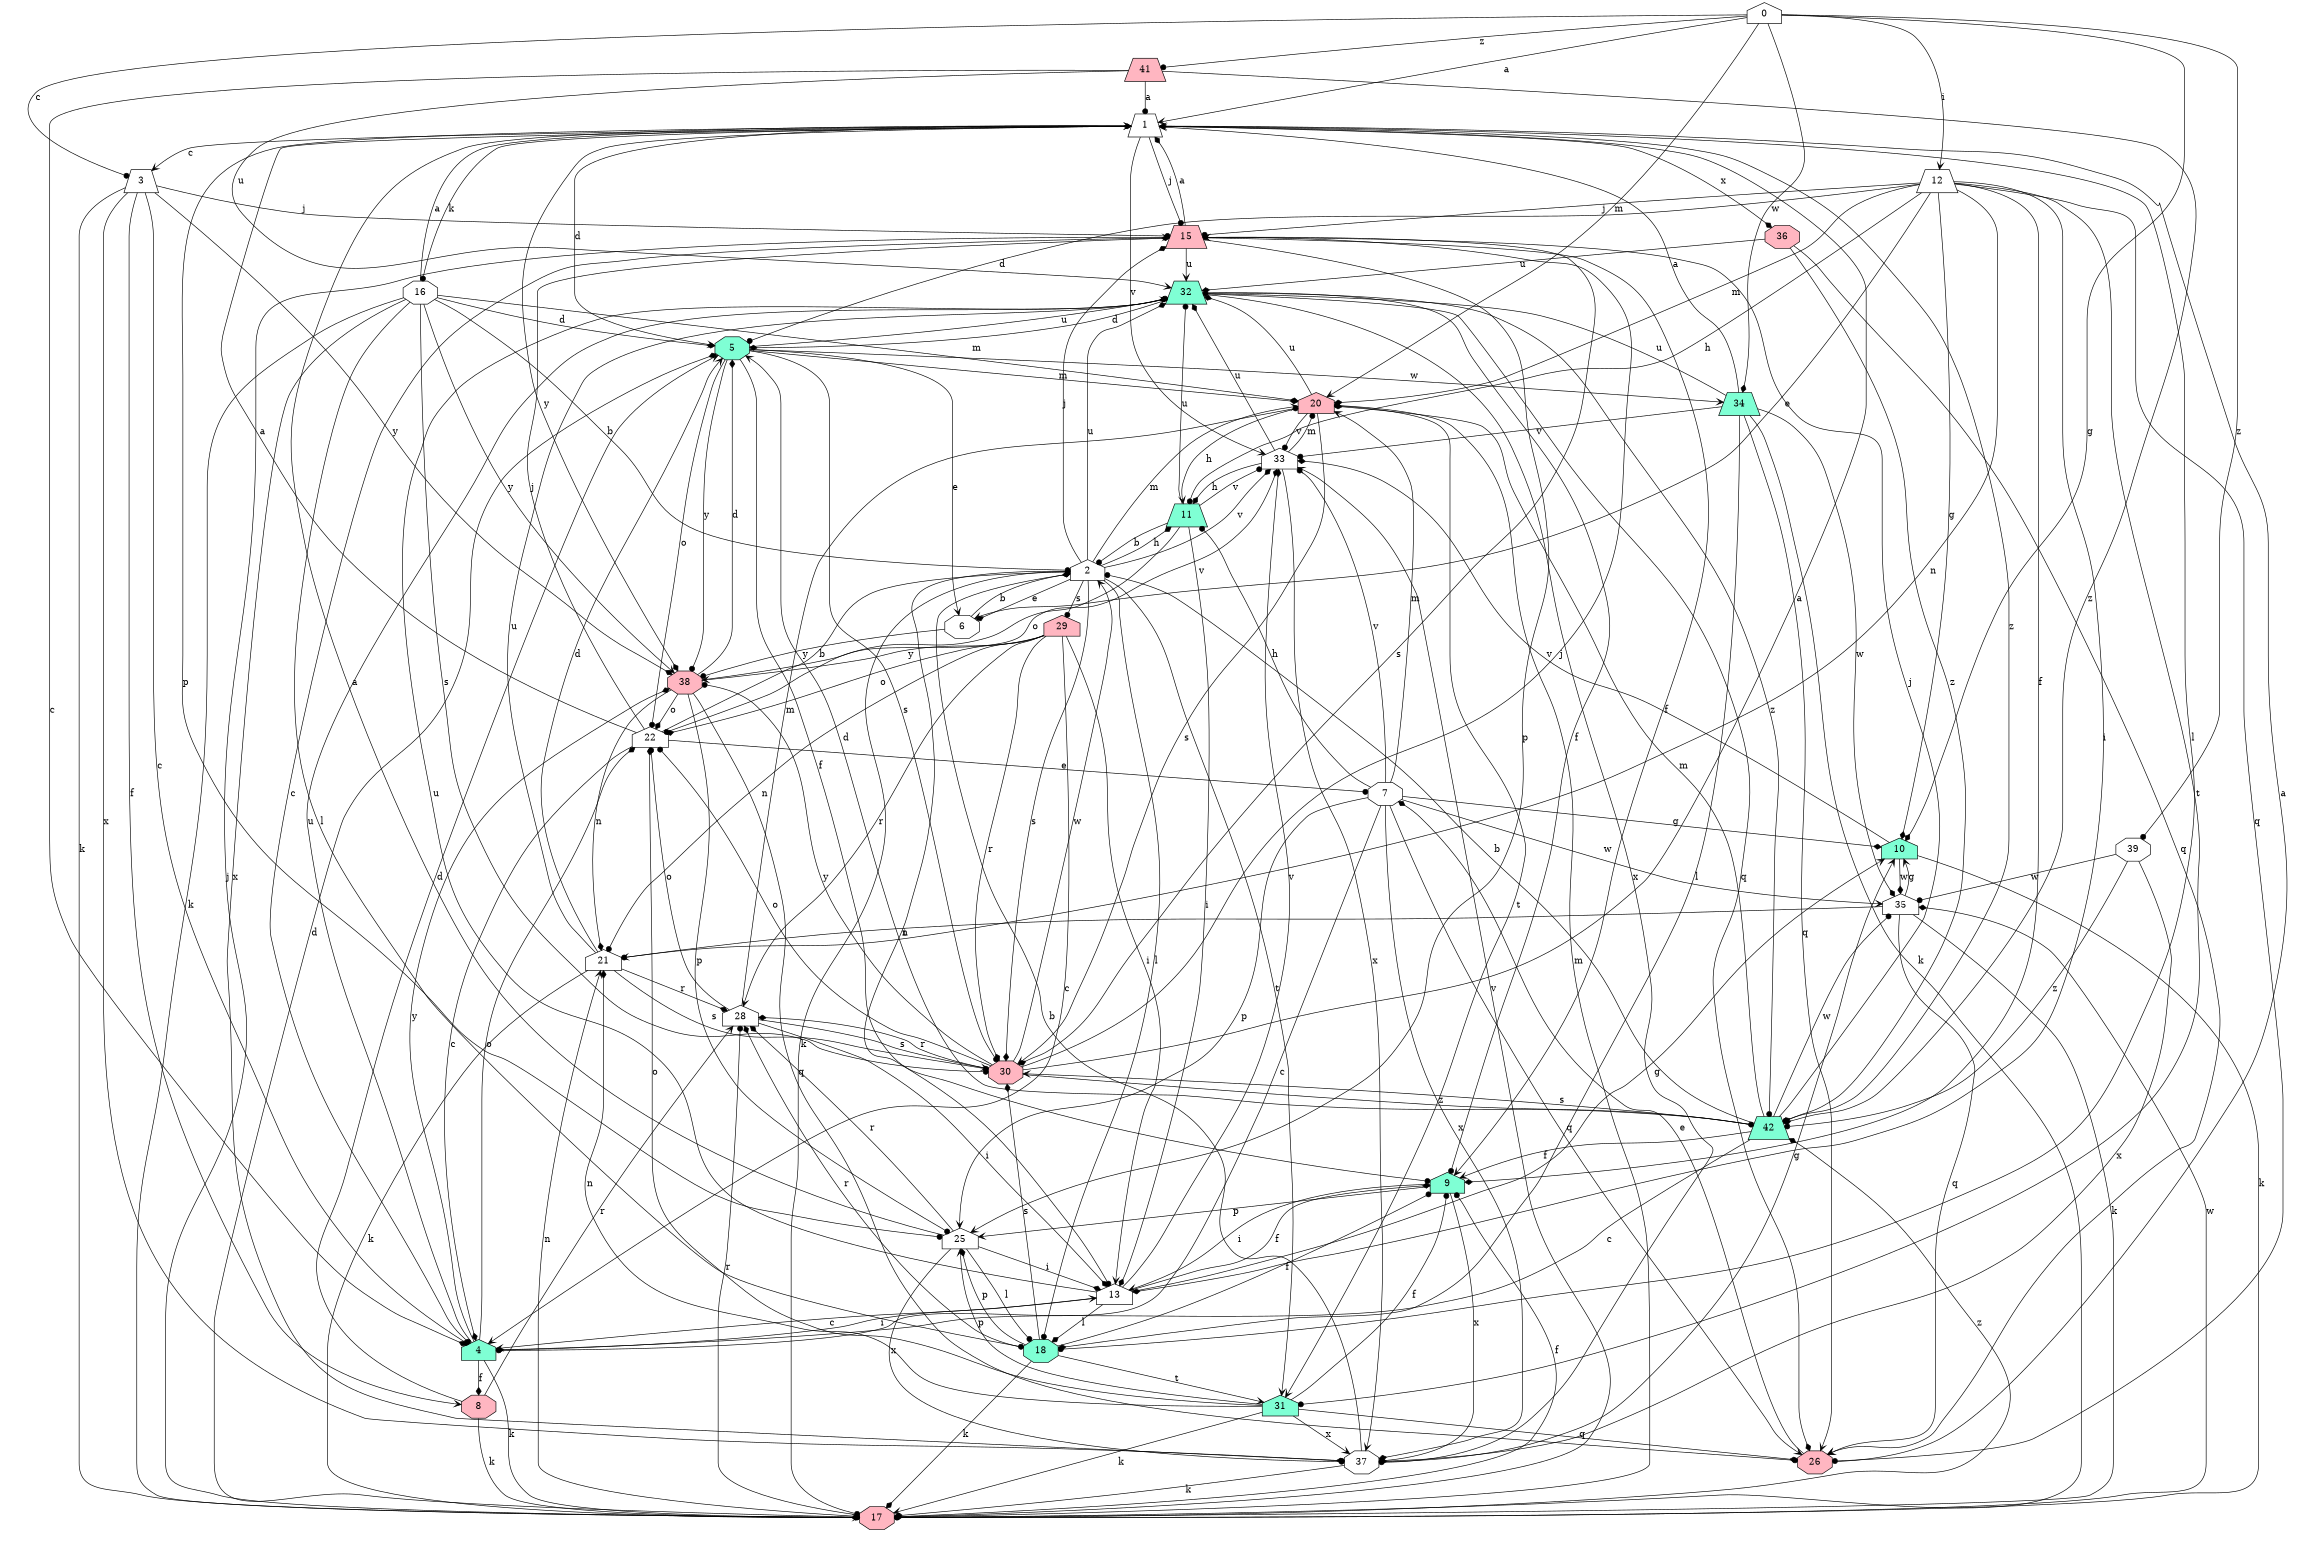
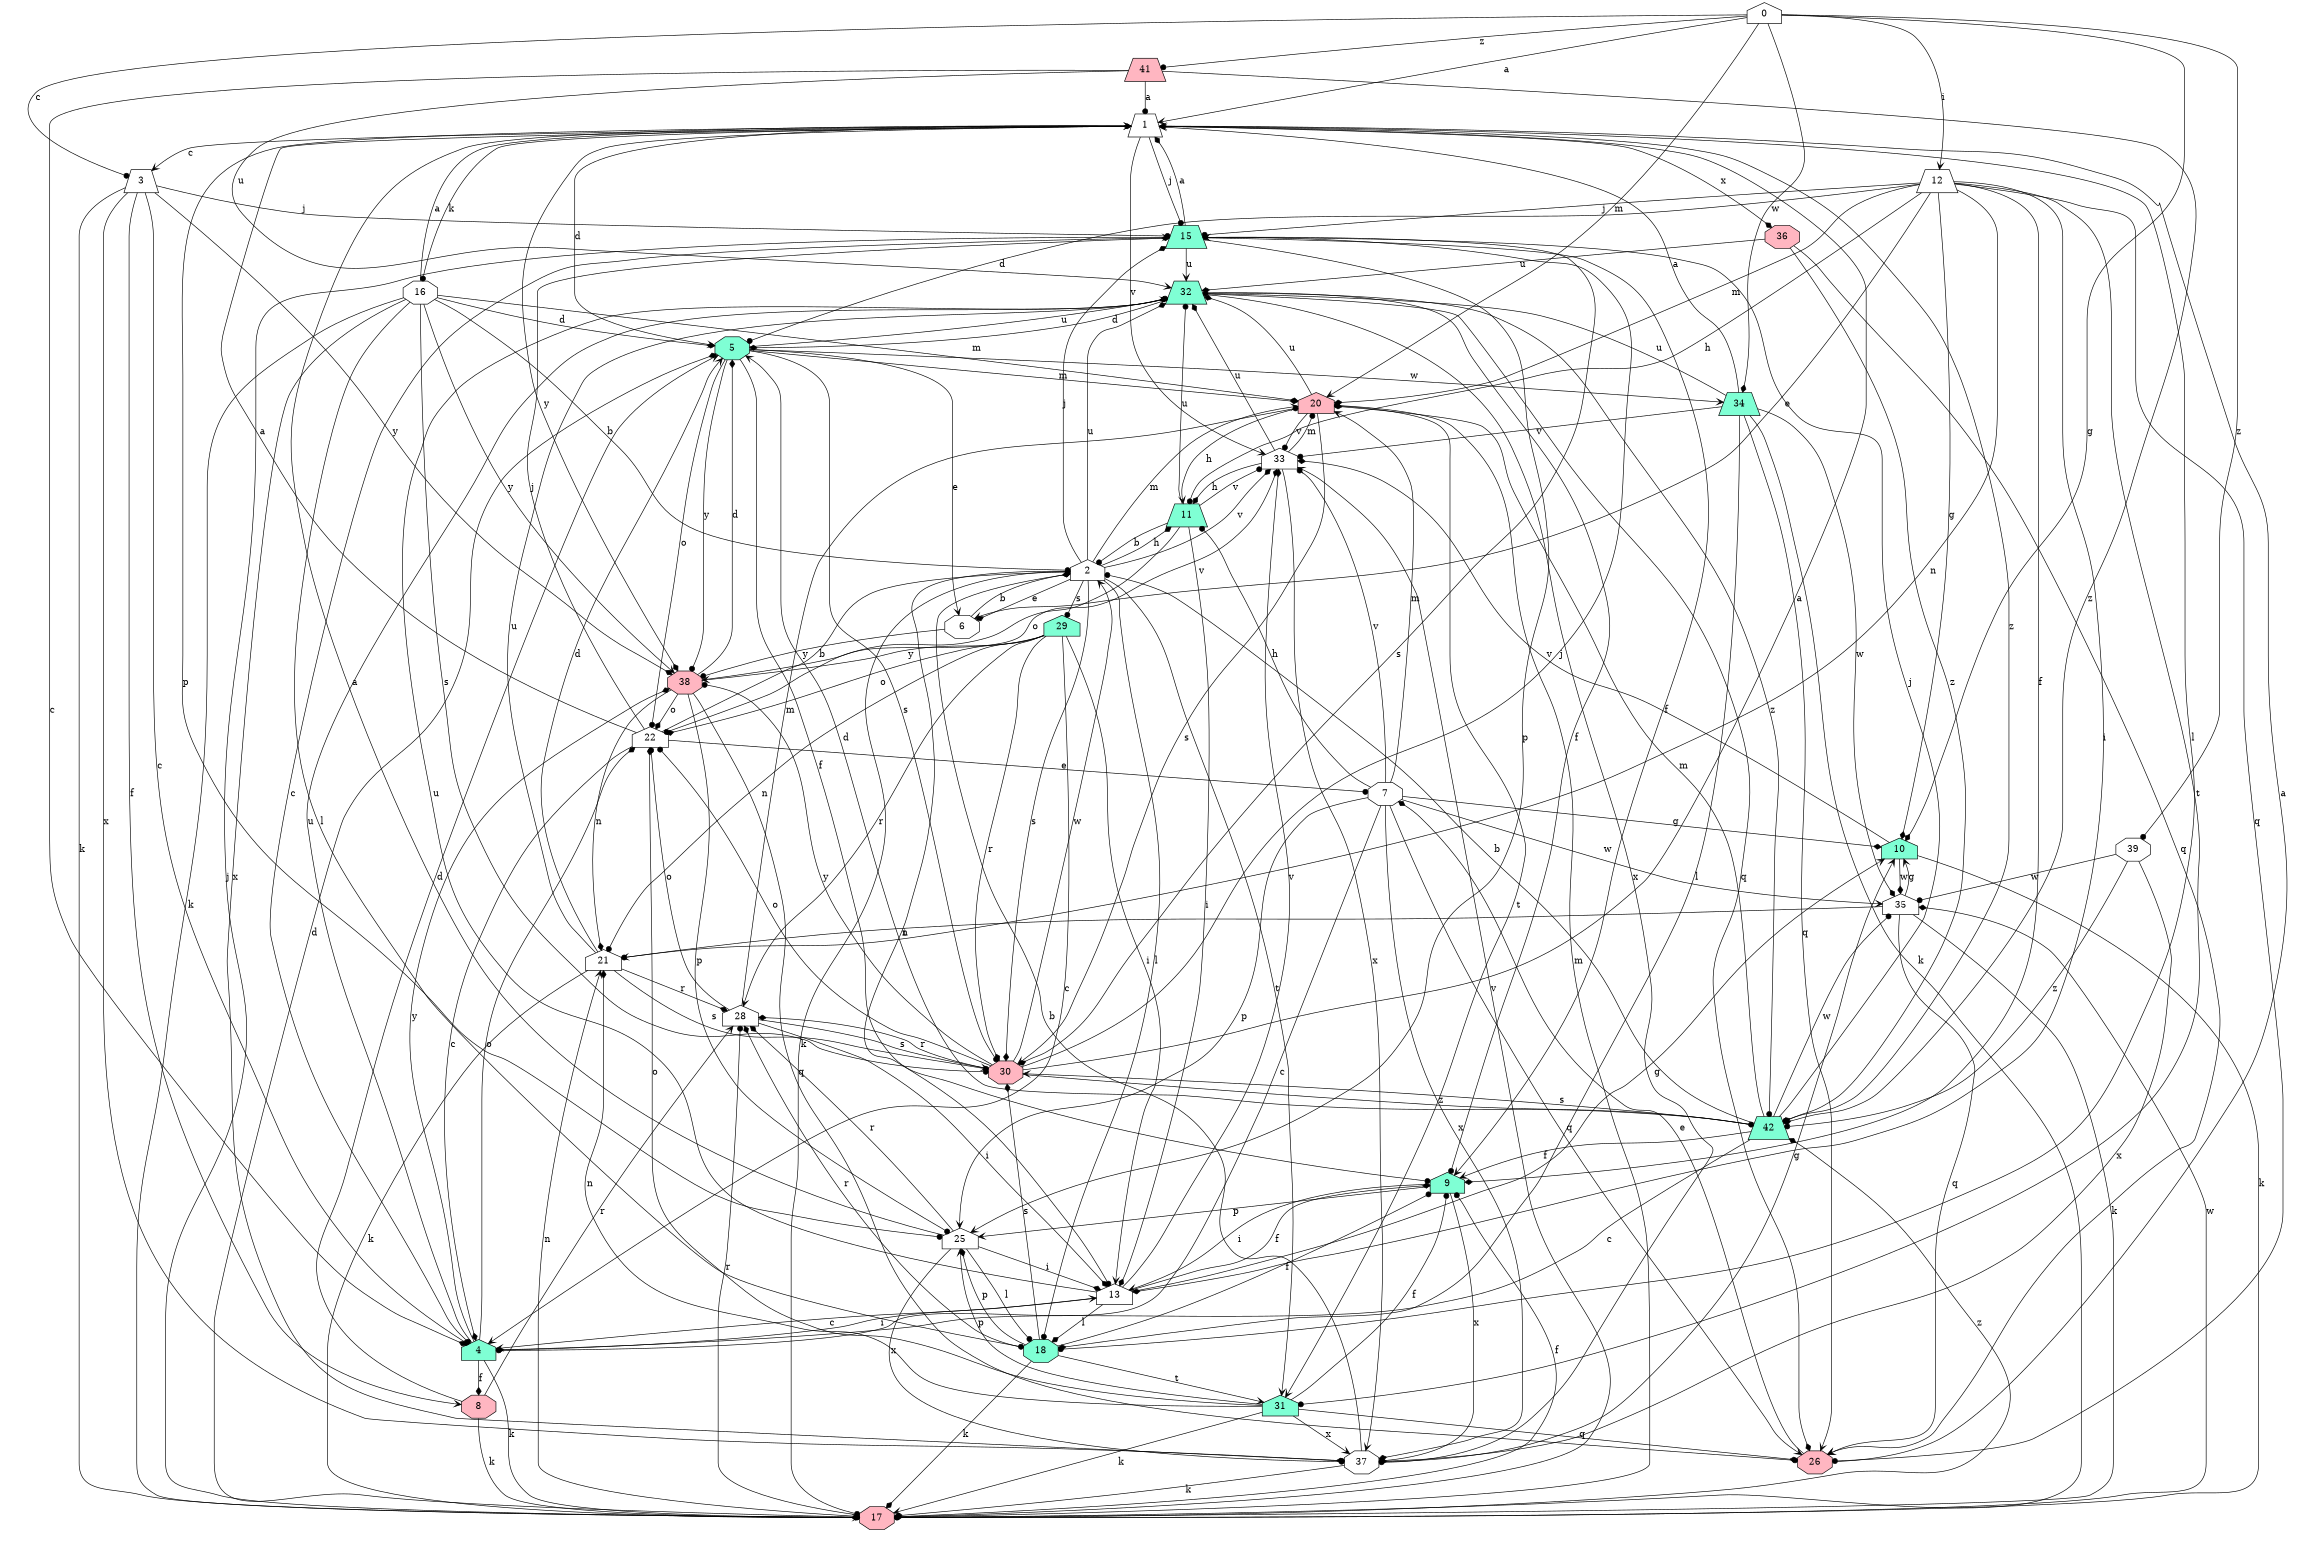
(1186, 237) -> (1186, 237)
(1062, 627) -> (1062, 627)
